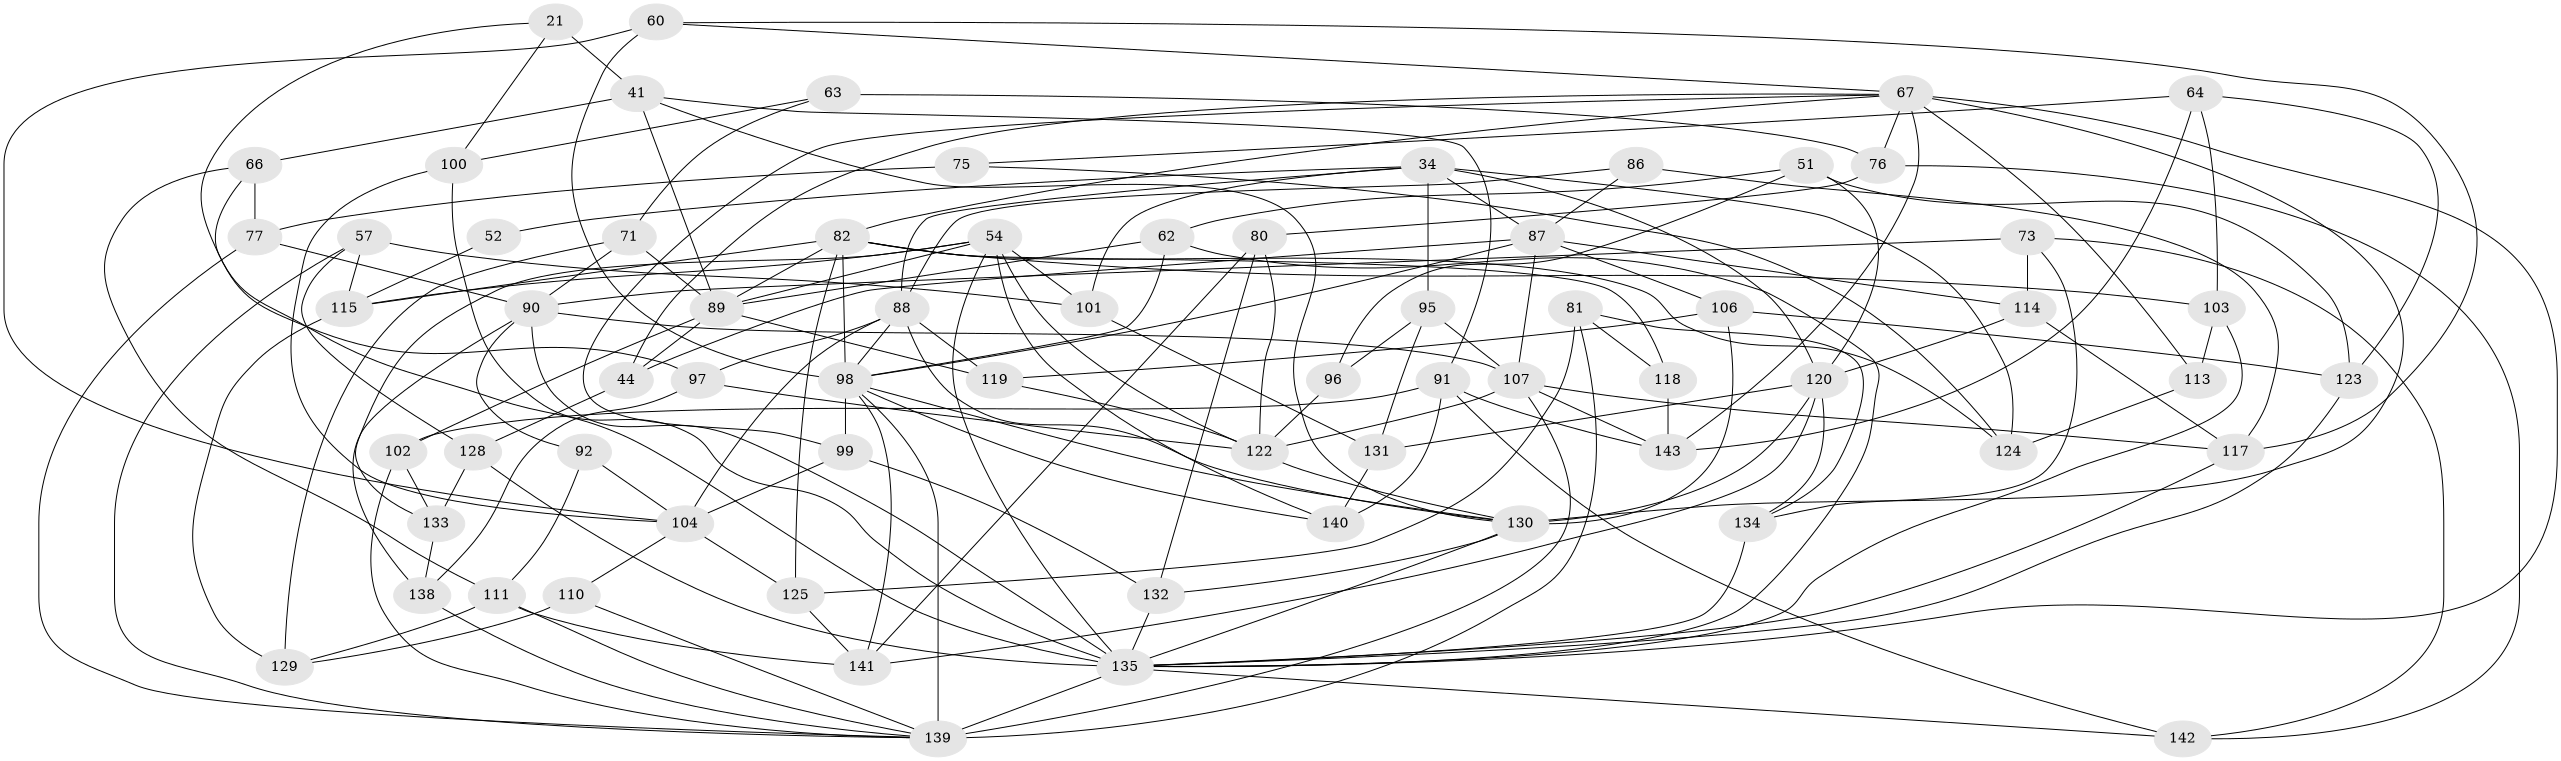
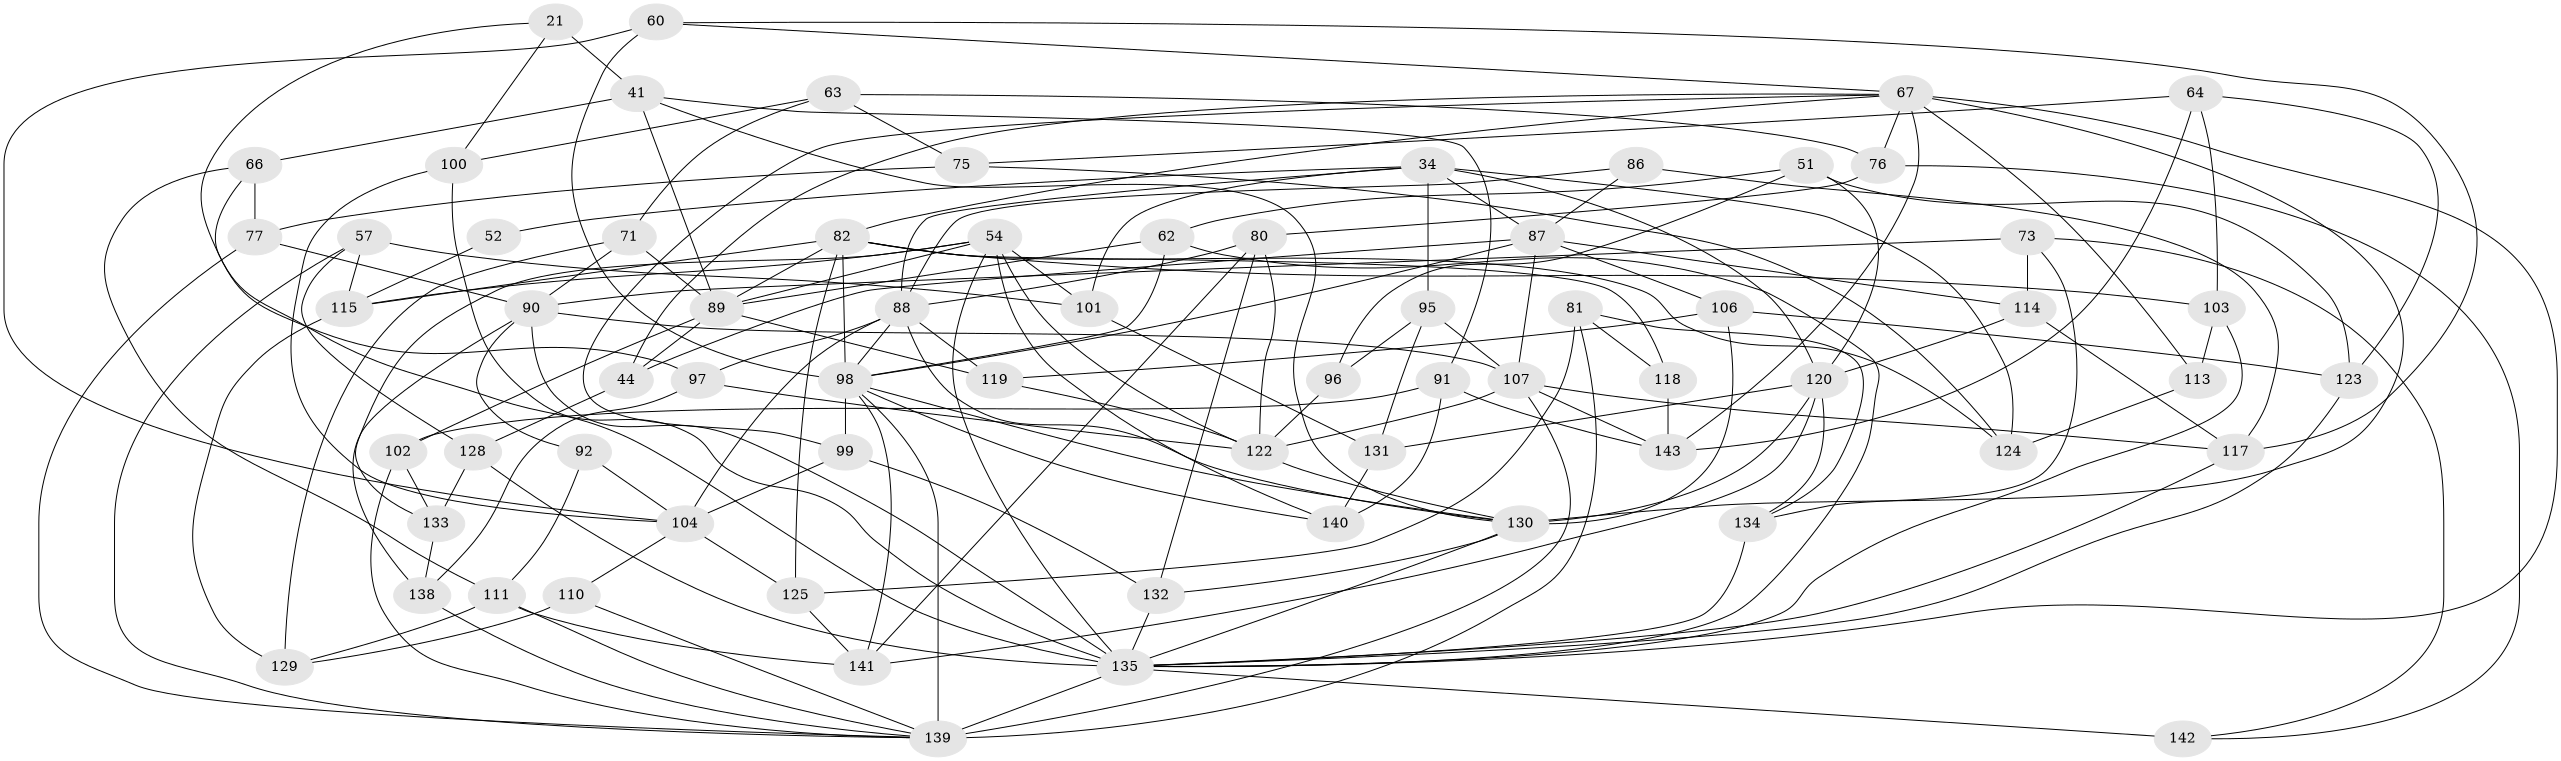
none -> (896, 128)
none -> (1076, 281)
(1765, 602) -> none
